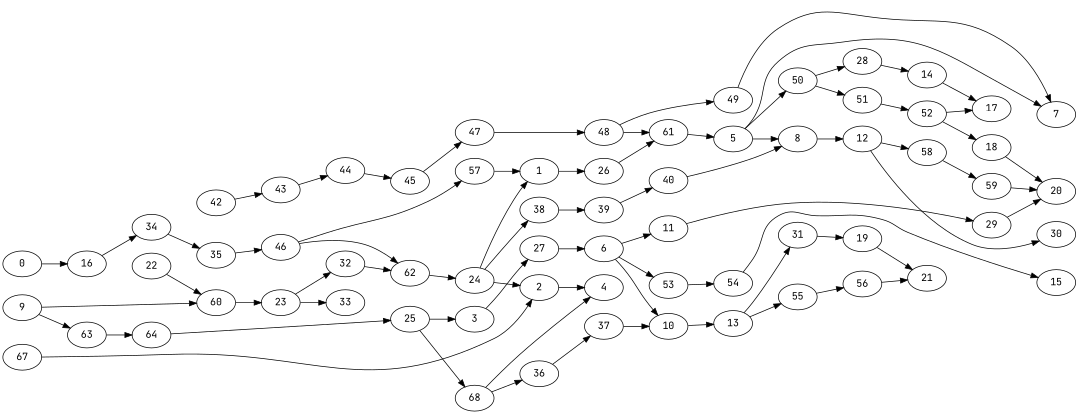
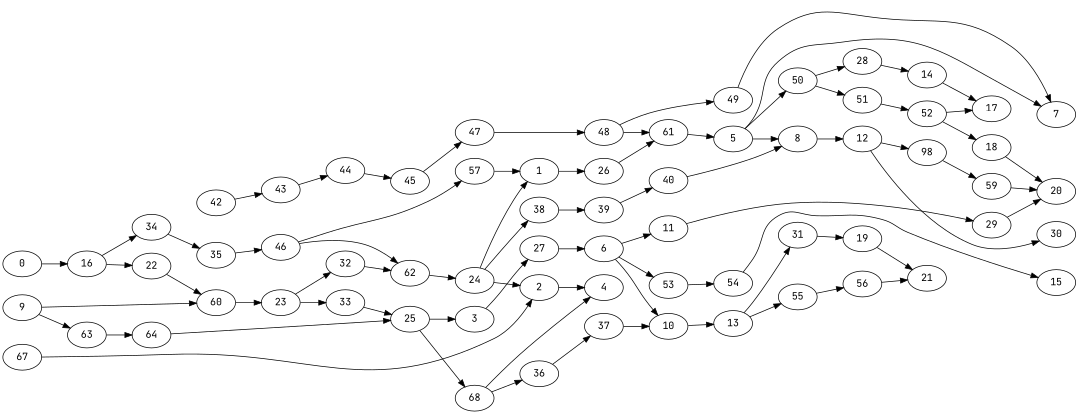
(927, 153) -> (927, 153)
none -> (116, 265)
none -> (374, 310)
